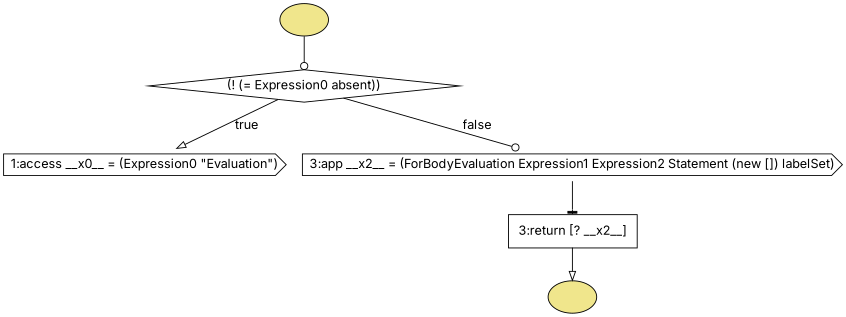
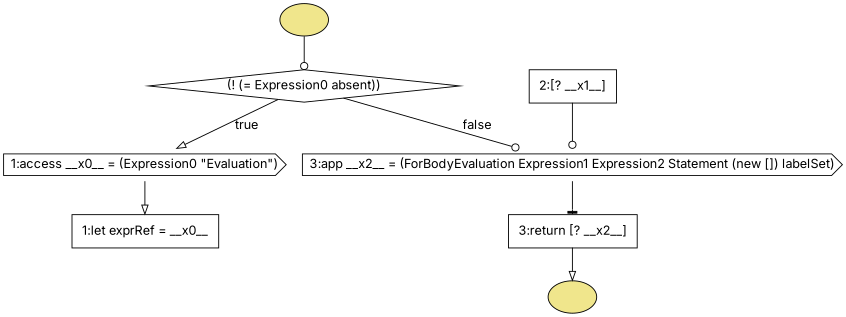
none -> (572, 86)
none -> (145, 231)
